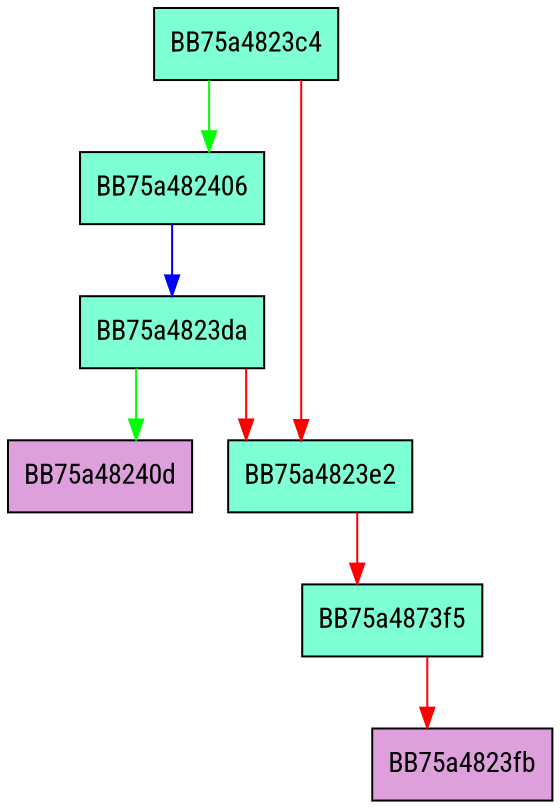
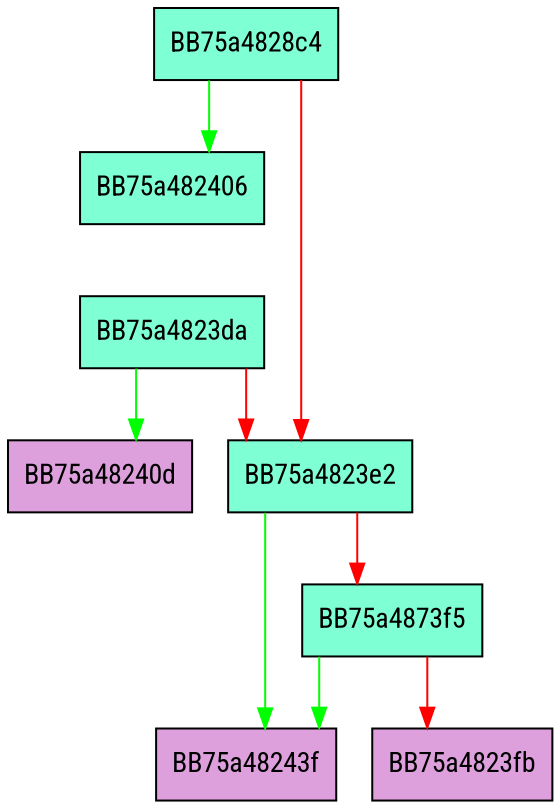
(246, 44) -> (246, 44)
(172, 250) -> none
none -> (246, 765)
